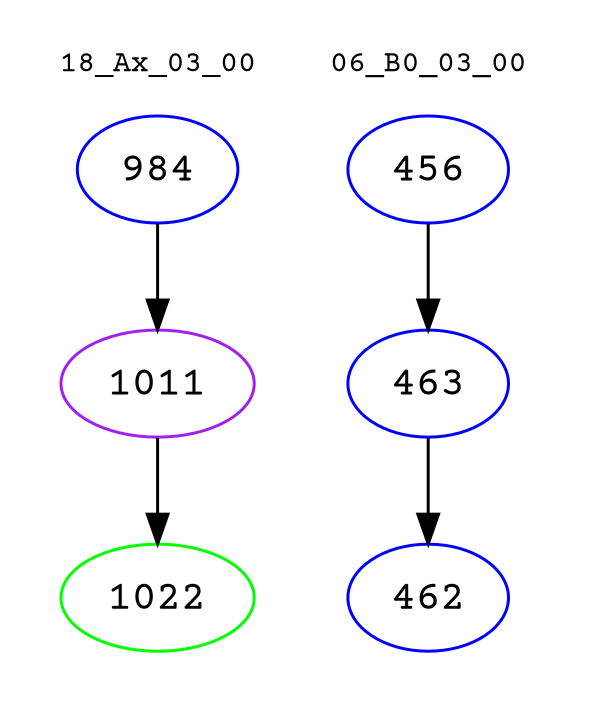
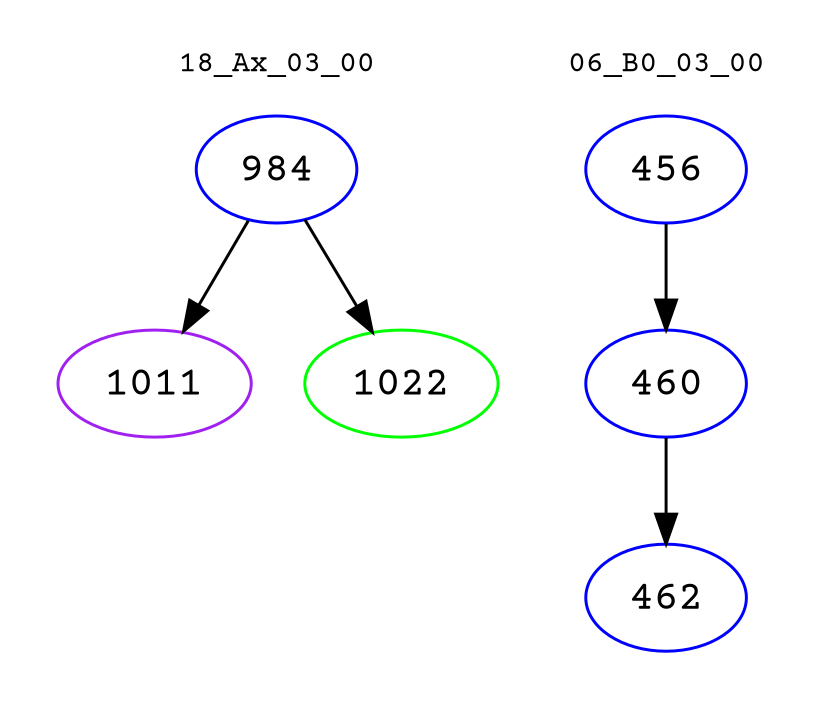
(428, 384) -> (666, 384)
(158, 476) -> (331, 263)
